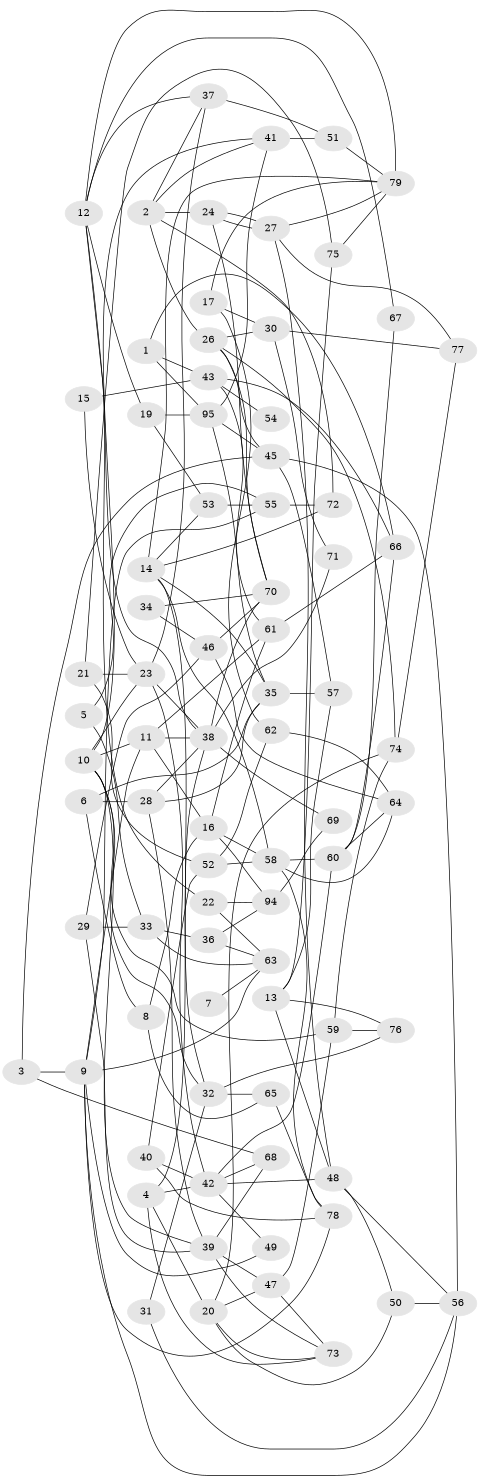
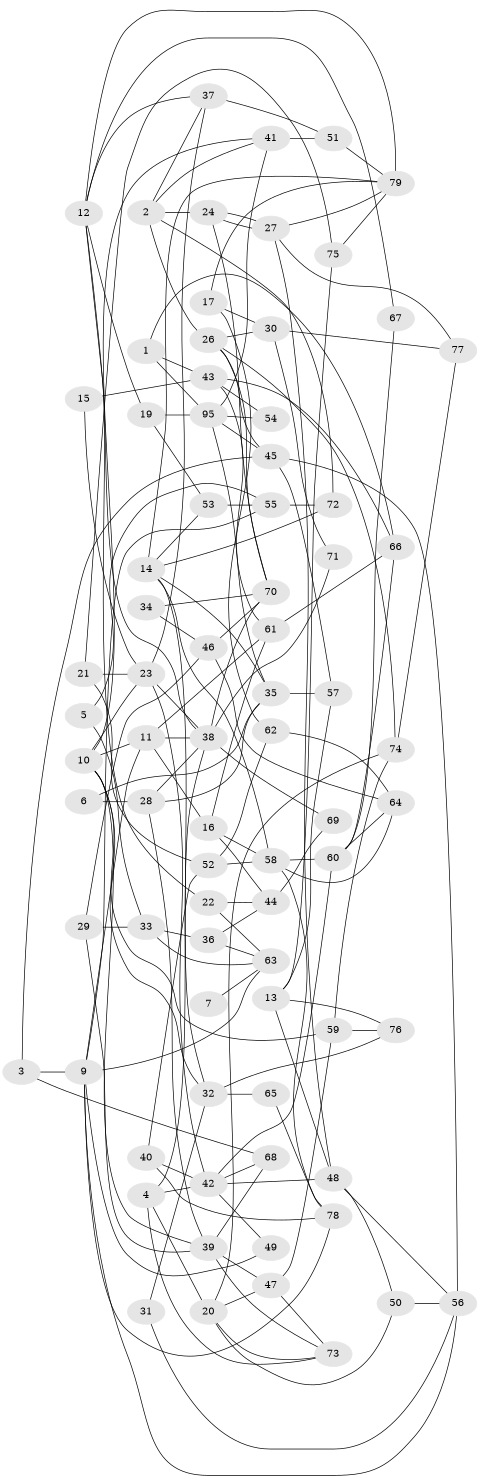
none -> (240, 417)
(271, 902) -> (271, 902)
(146, 1017) -> none
